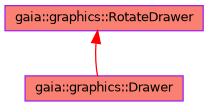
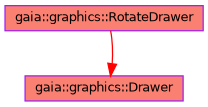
(96, 60) -> (112, 47)
